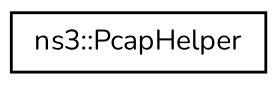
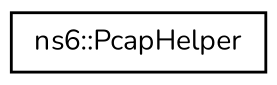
(139, 42) -> (139, 42)
